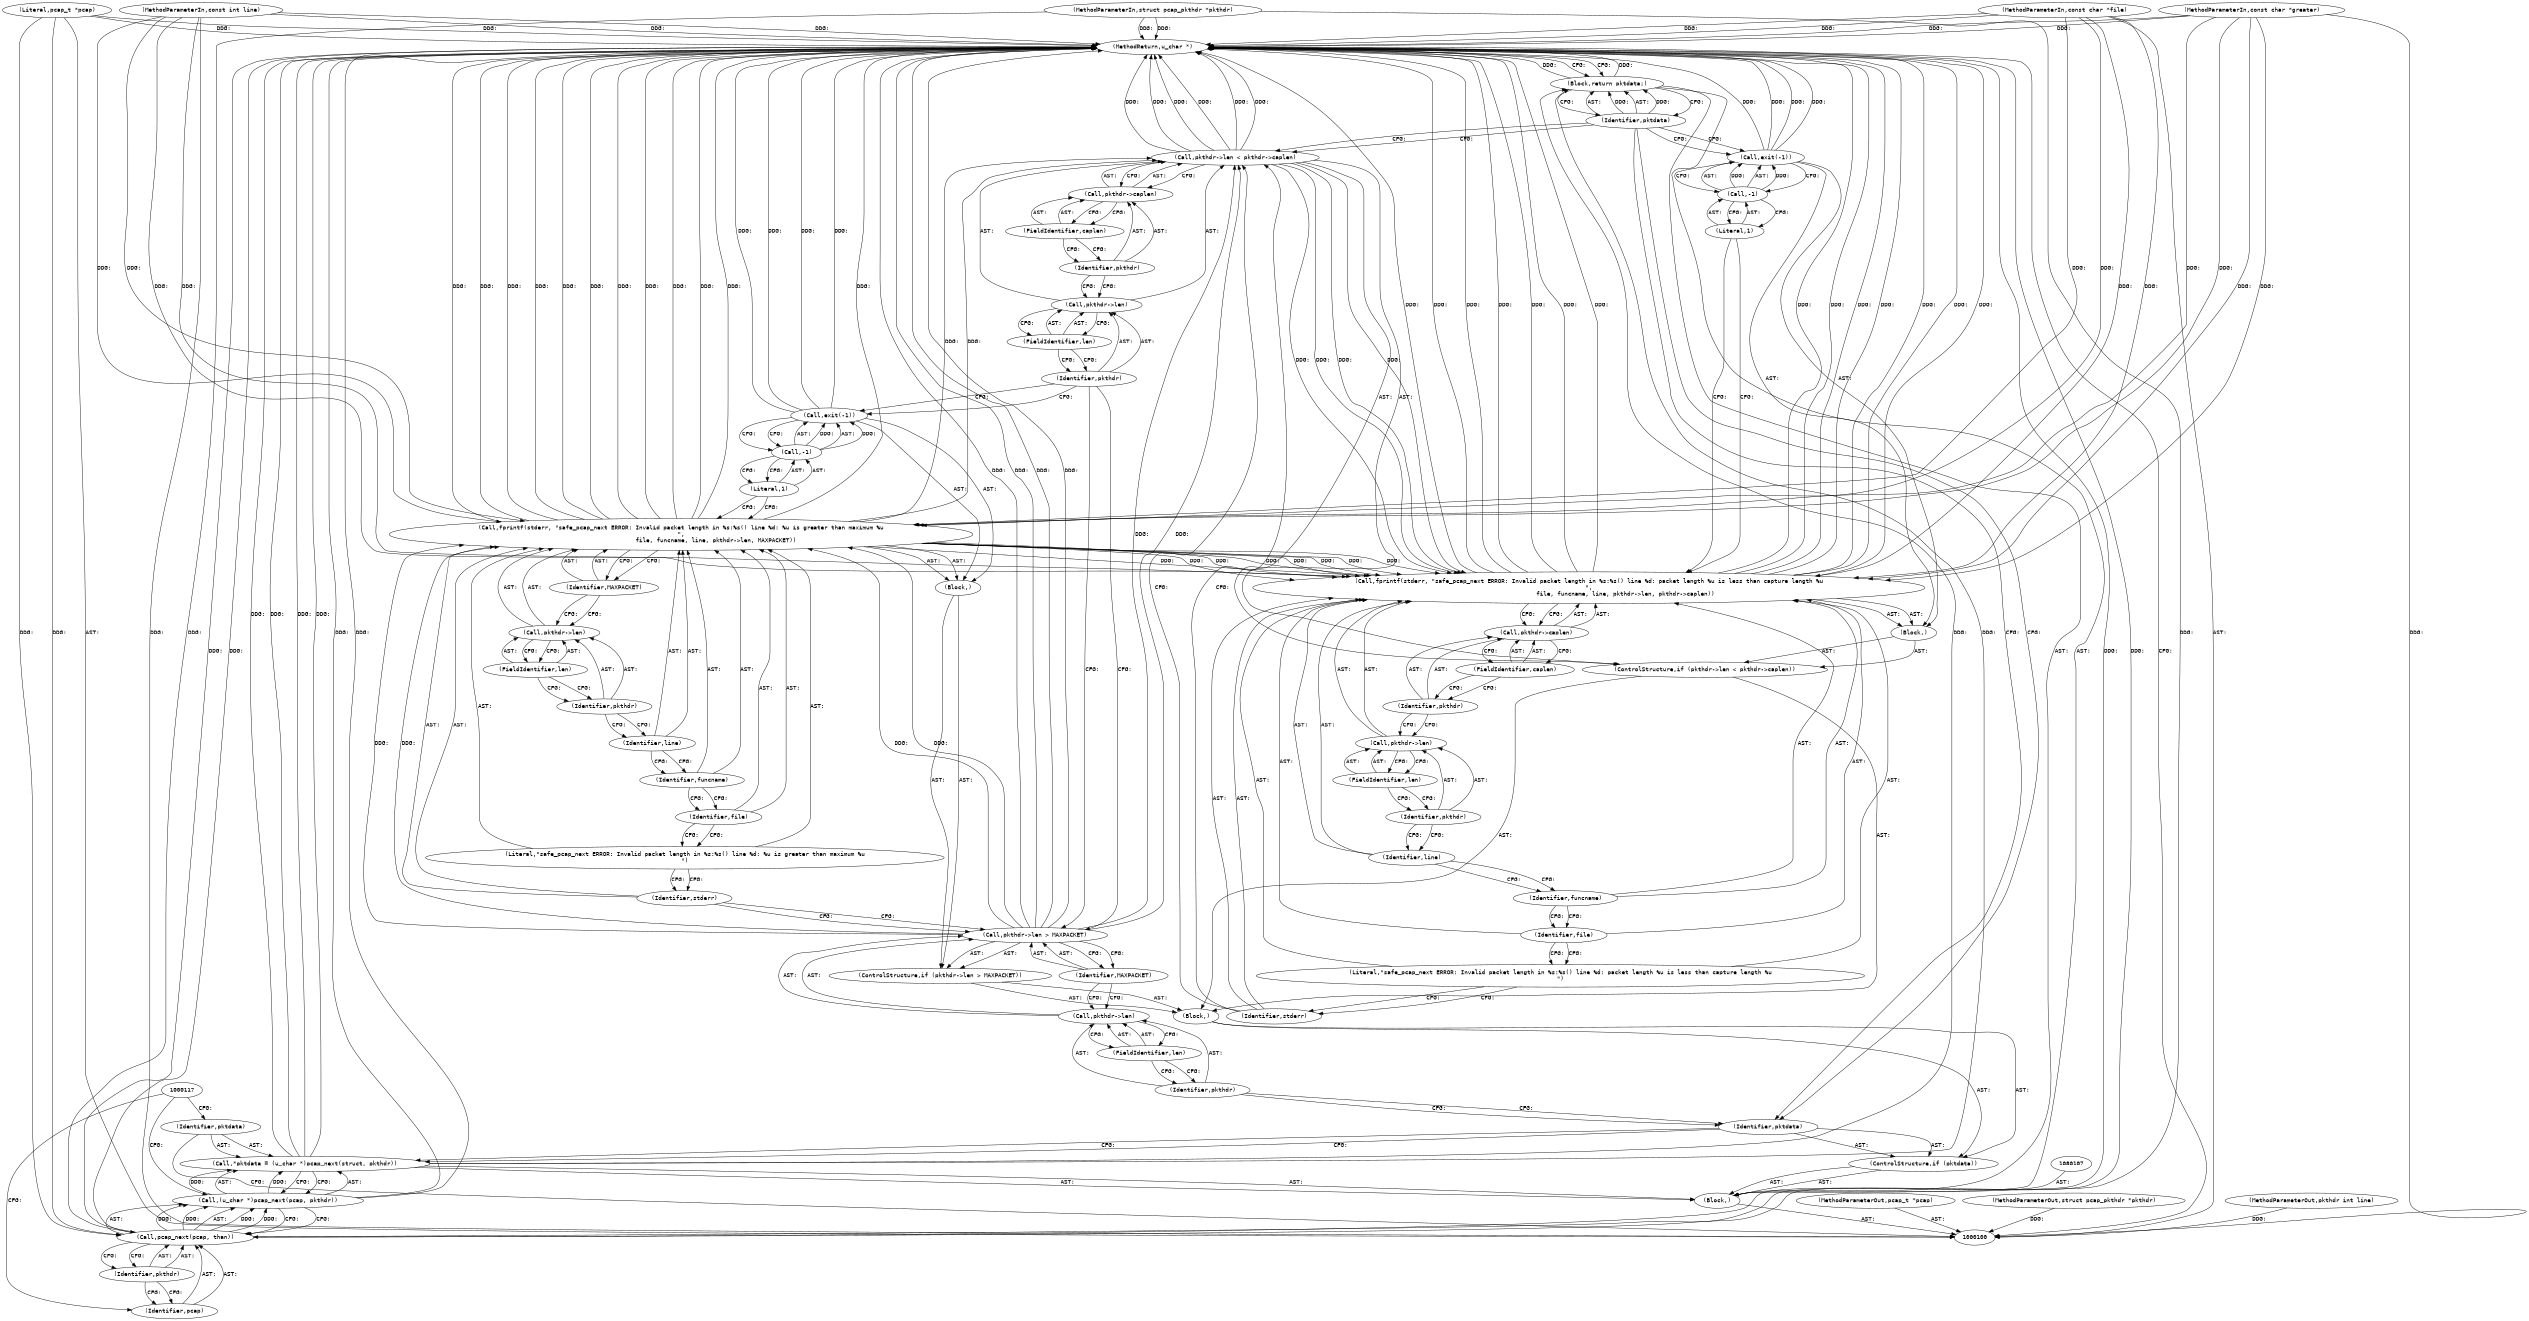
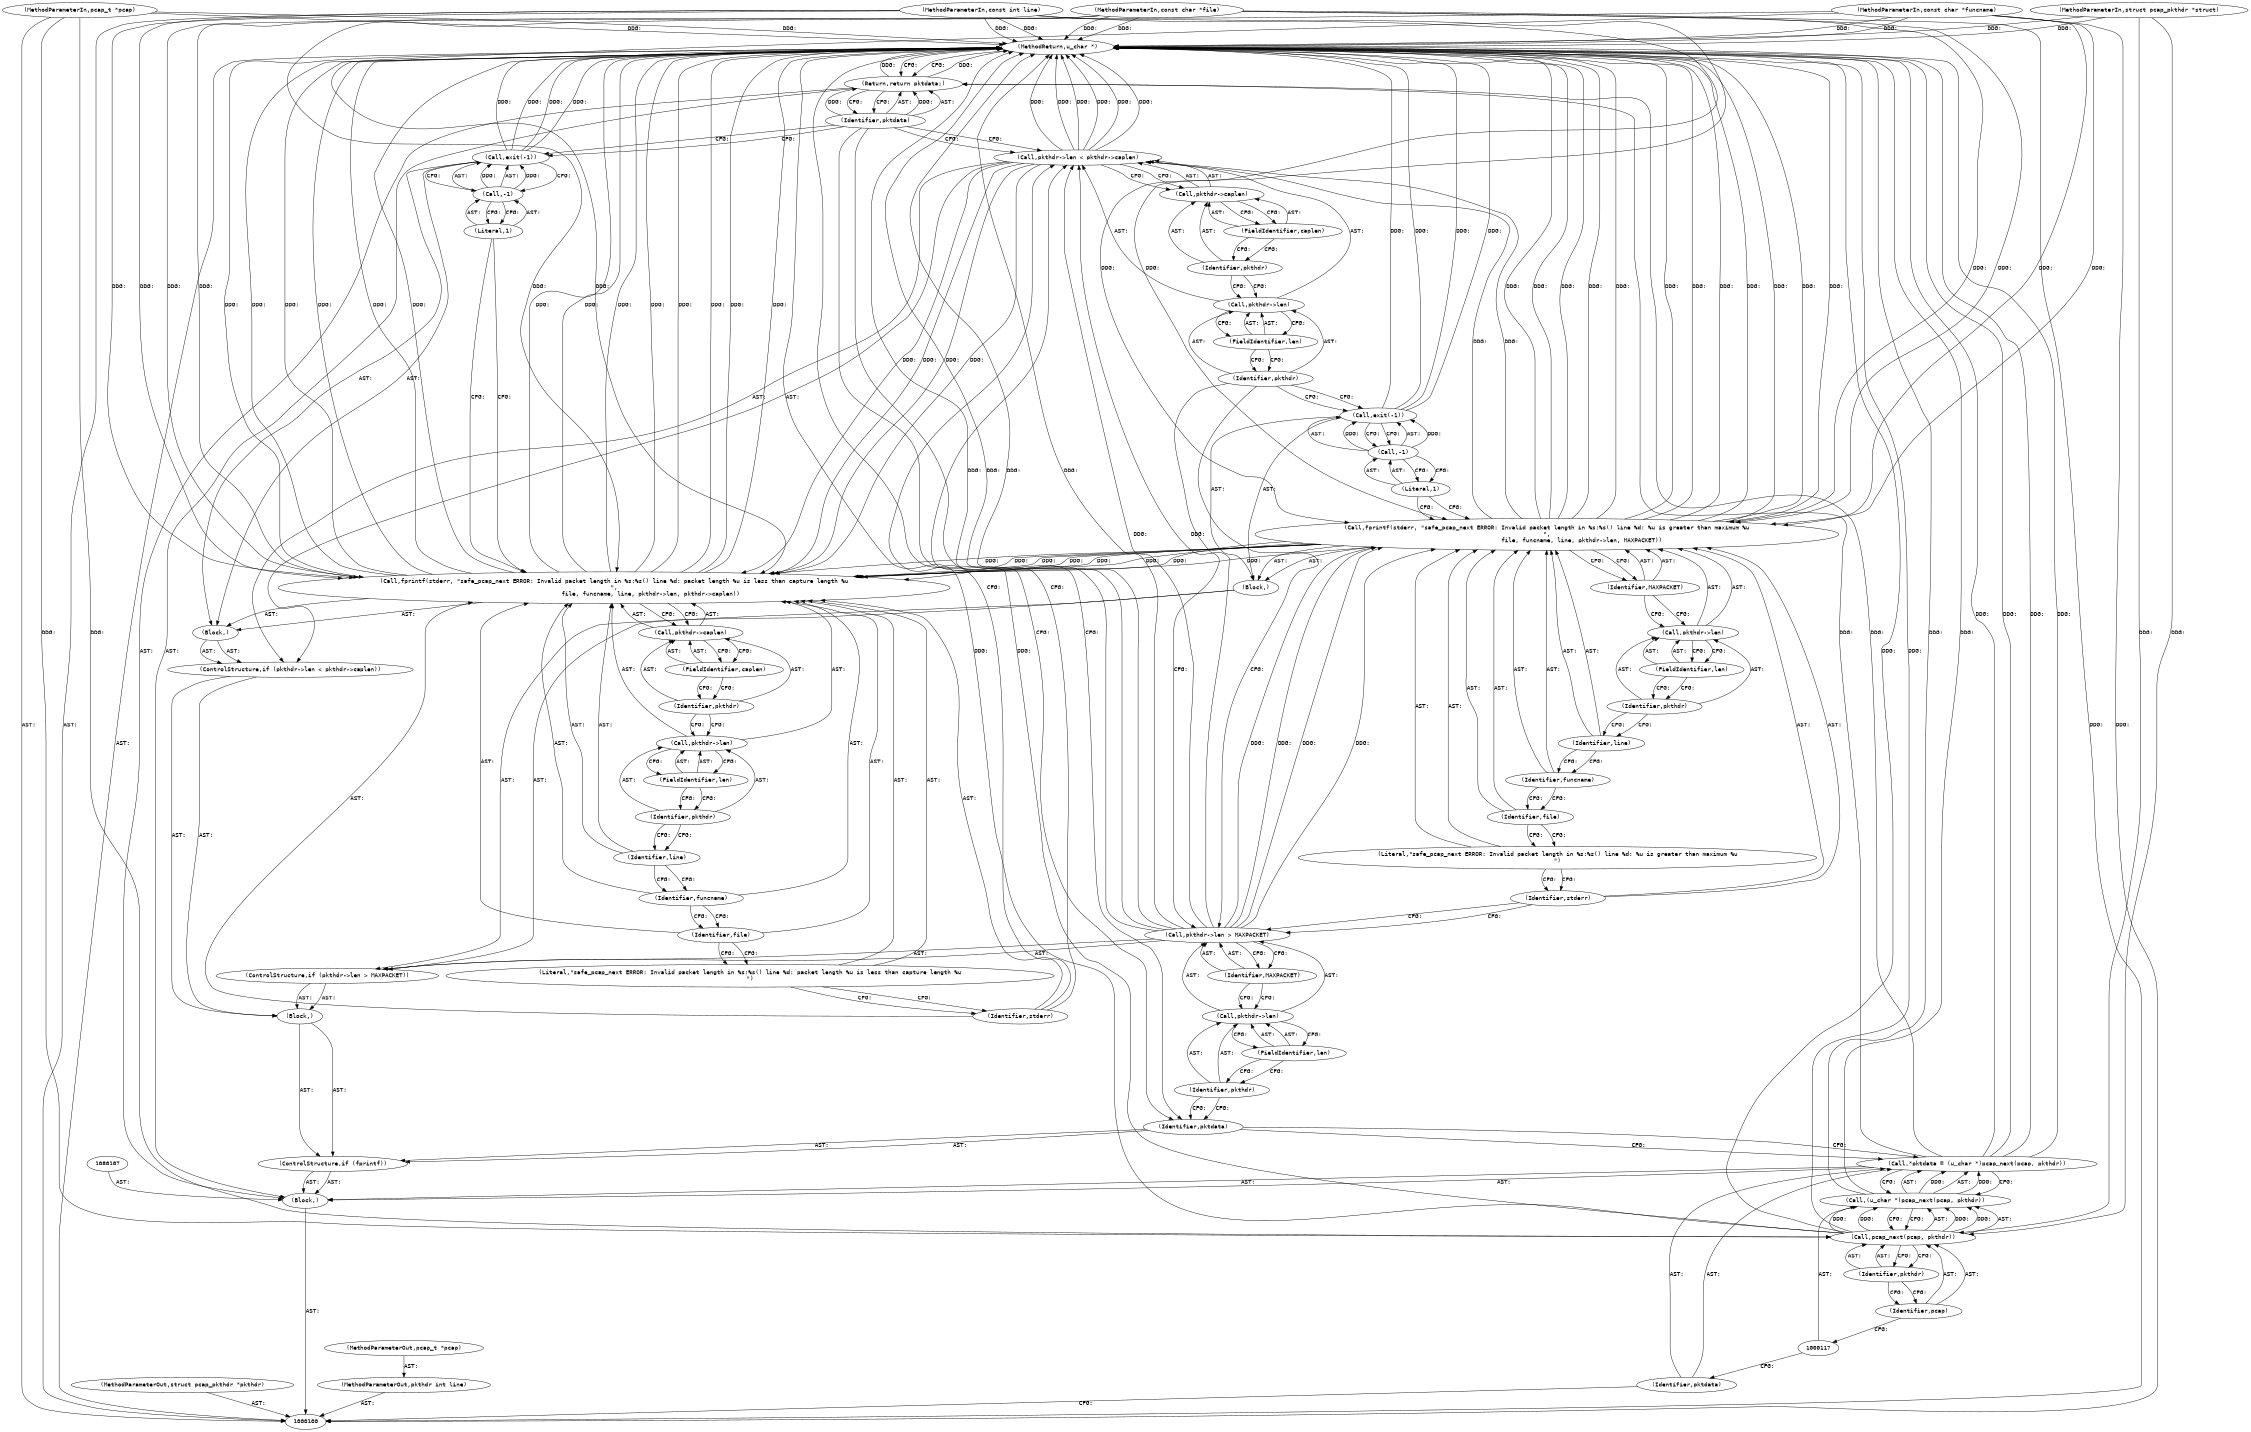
(57, 10) -> (80, 10)
(1153, 10) -> (2139, 10)
(2252, 10) -> (1927, 10)
(1607, 84) -> (903, 84)
(159, 633) -> (72, 725)
(2222, 633) -> (2098, 725)
(2167, 651) -> (125, 743)
(158, 1145) -> (1827, 1274)
(305, 1164) -> (1977, 1164)
(1923, 1164) -> (333, 1164)
(7, 1203) -> (1869, 1330)
(1926, 1219) -> (404, 1364)
(2039, 1219) -> (260, 1403)
(2261, 1219) -> (370, 1403)
(185, 1238) -> (1903, 1238)
